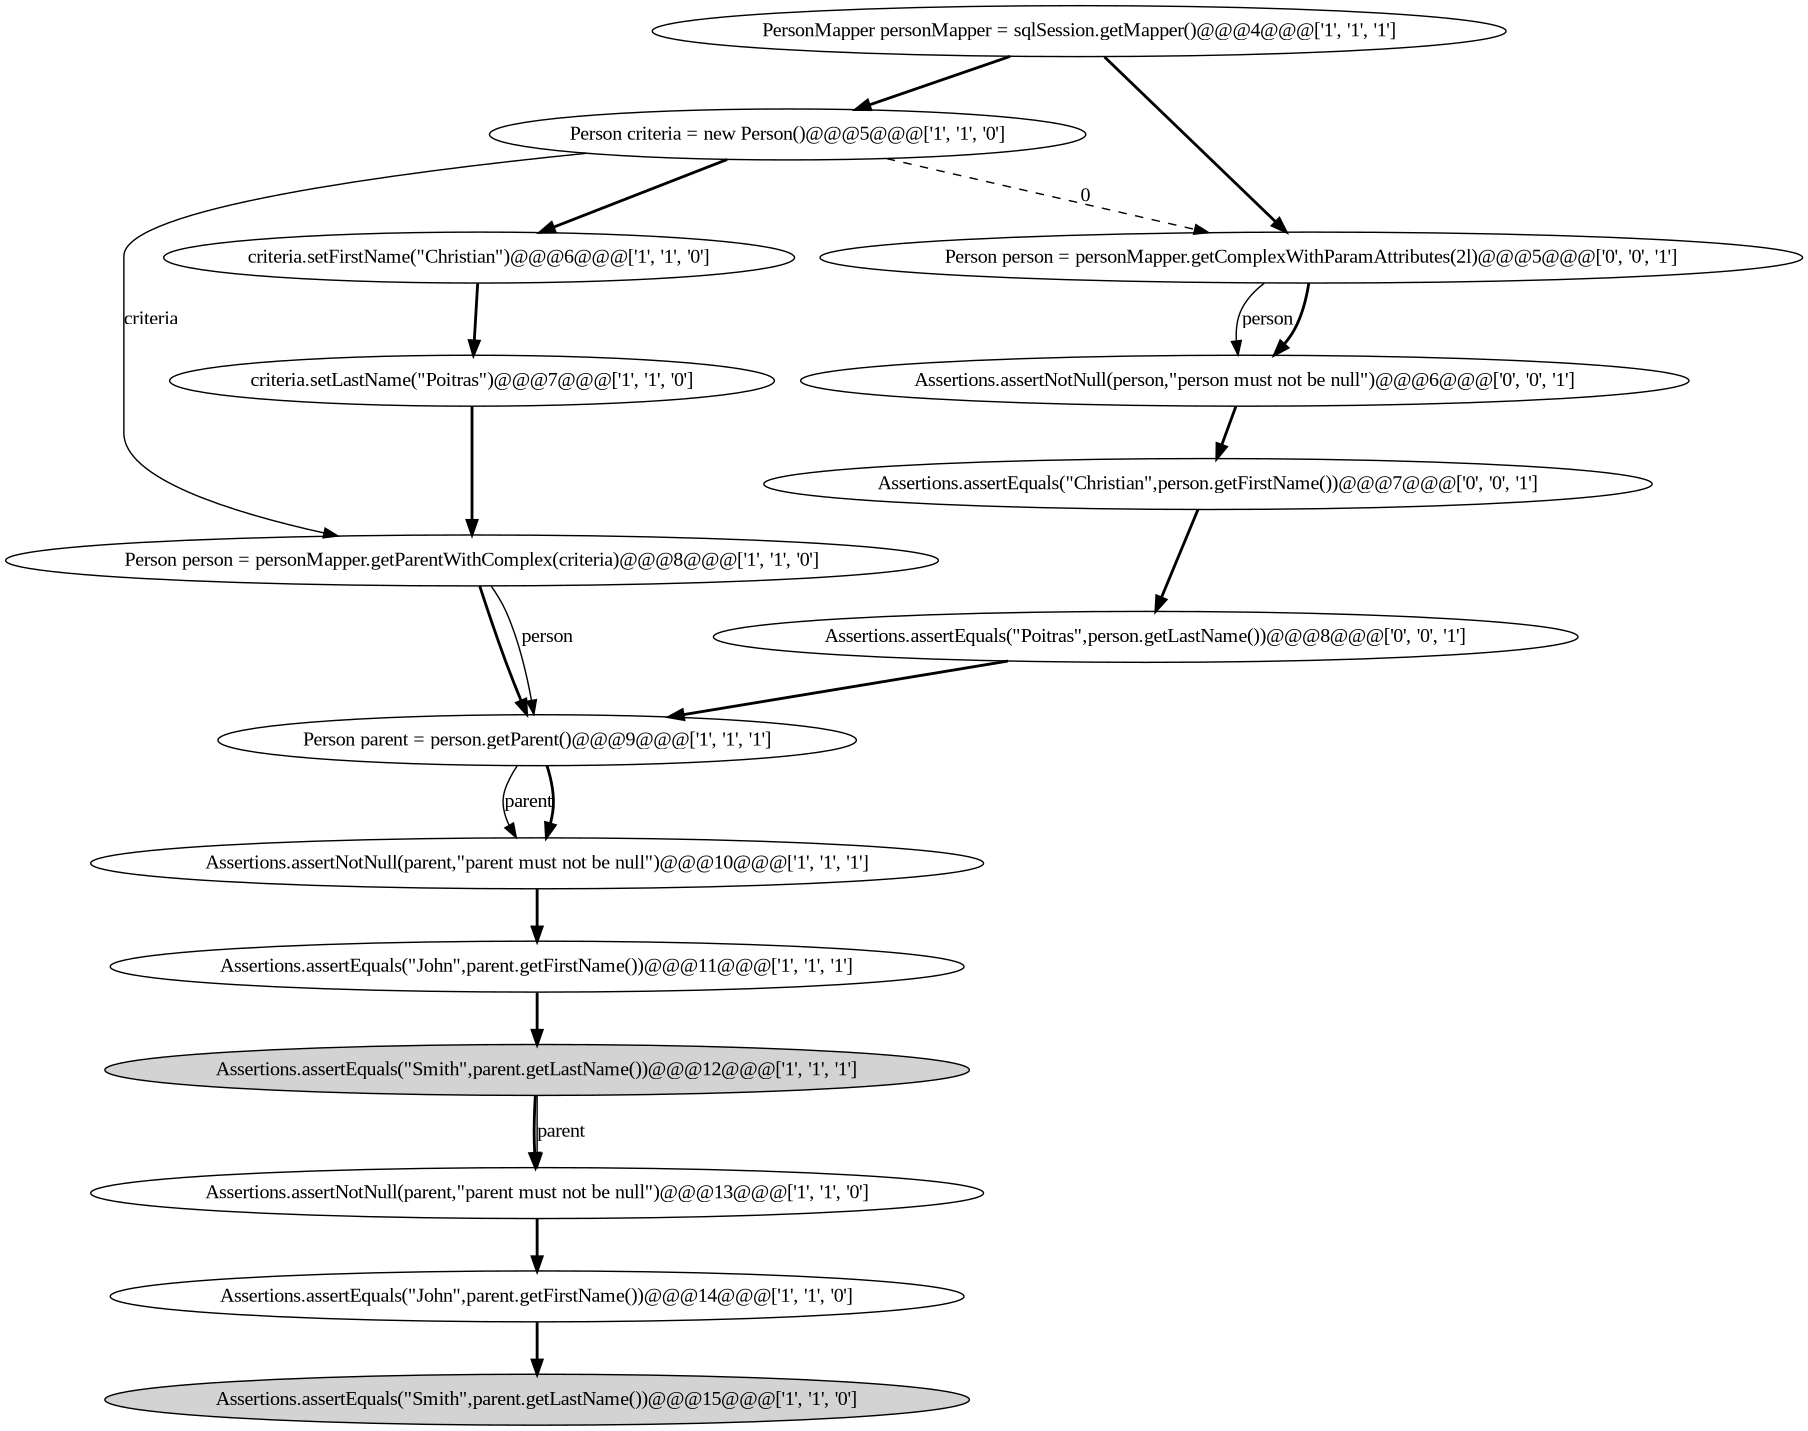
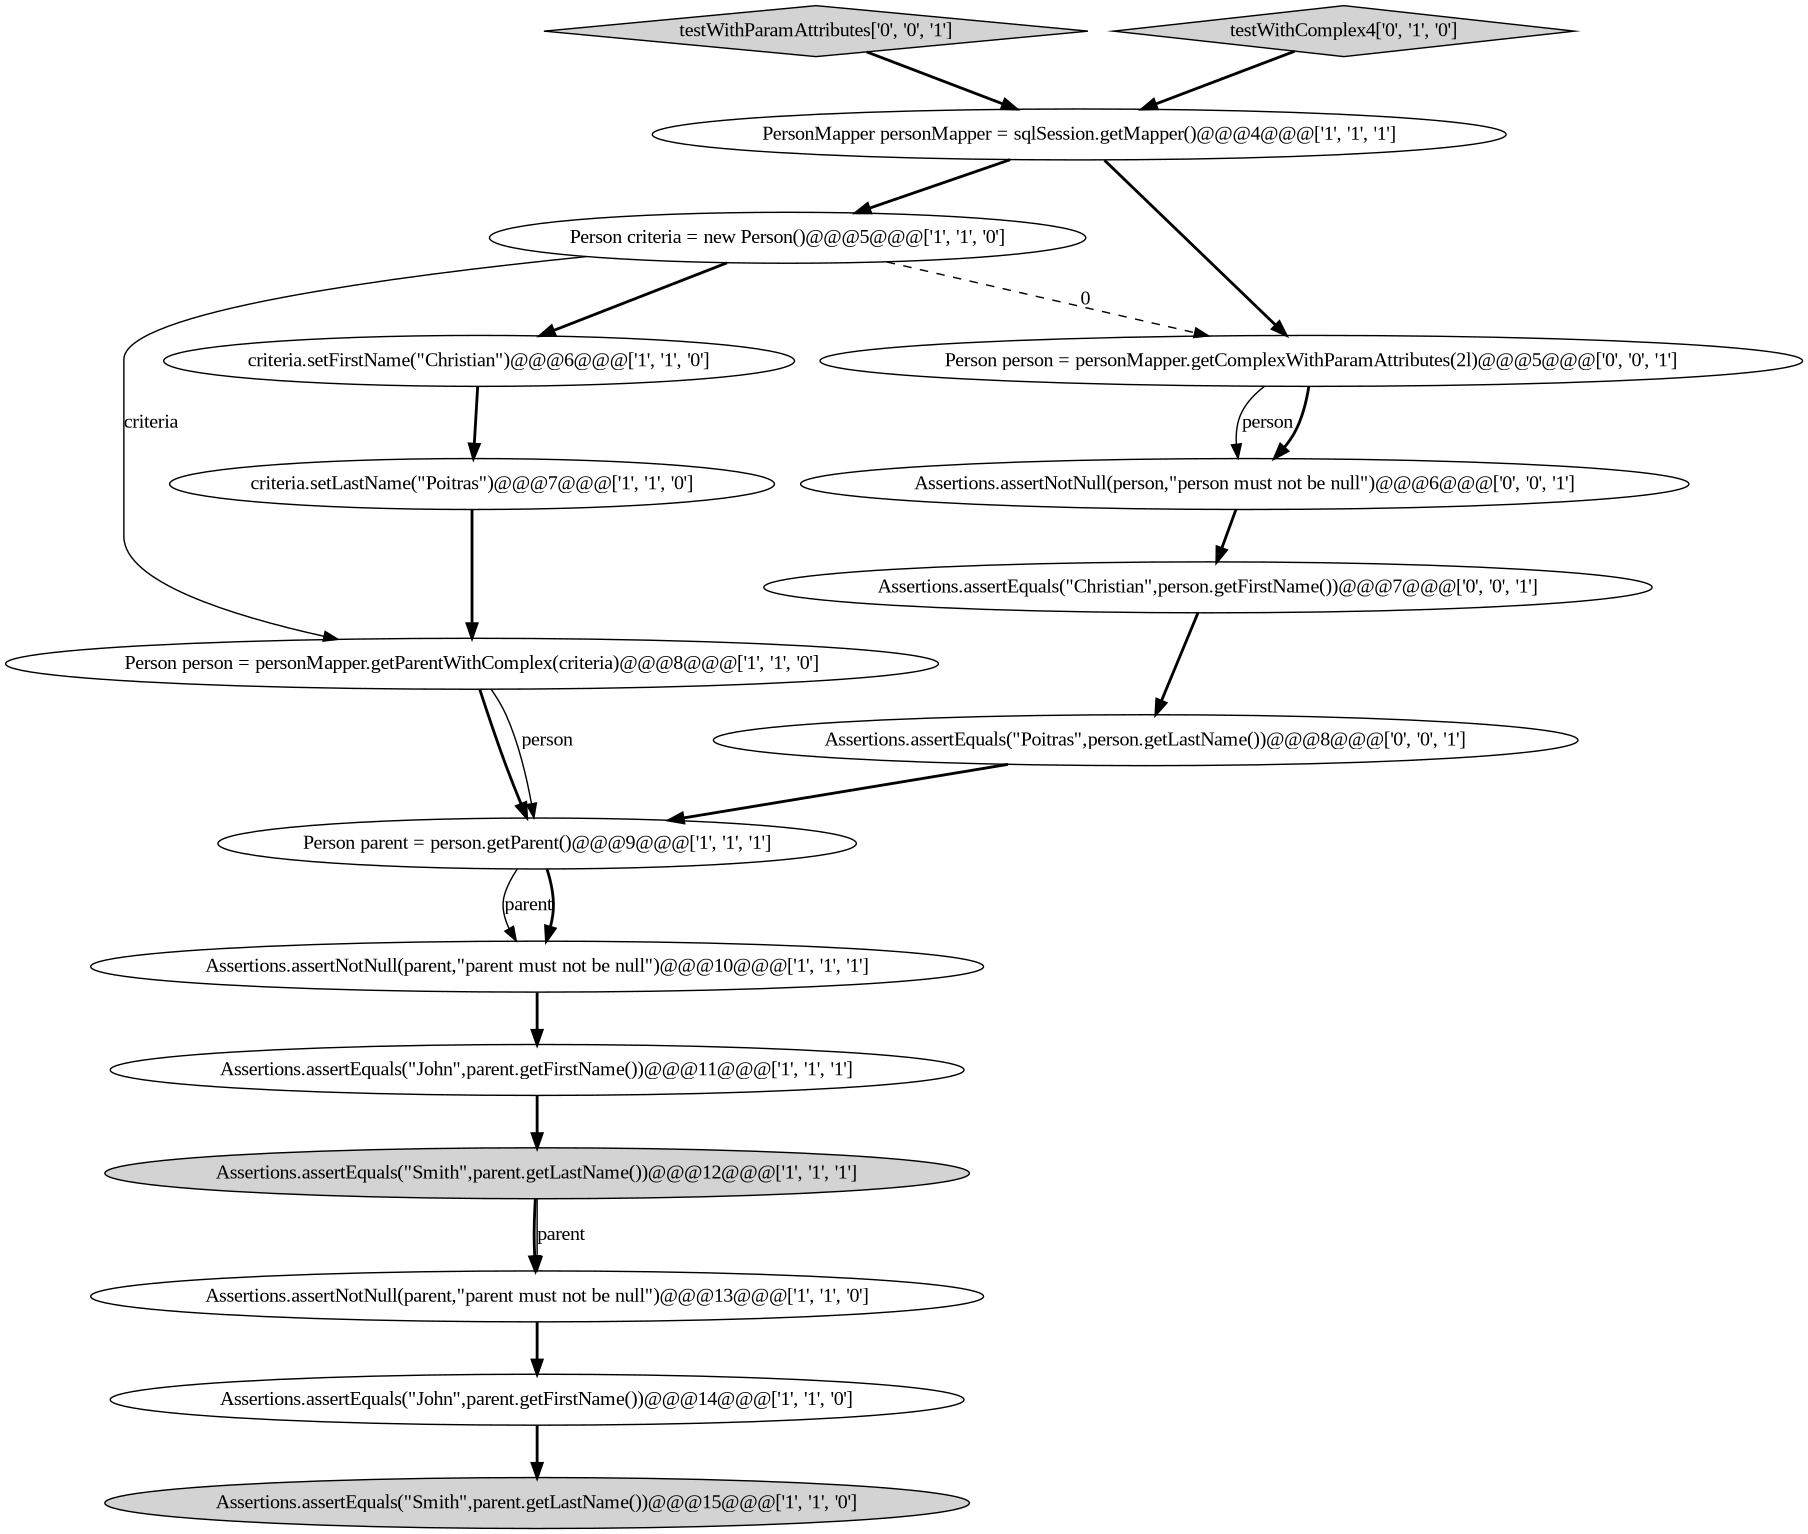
none -> (816, 31)
none -> (1344, 31)
